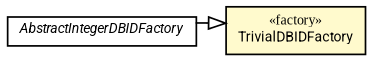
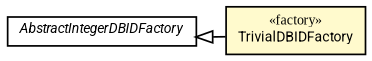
(202, 23) -> (219, 37)
